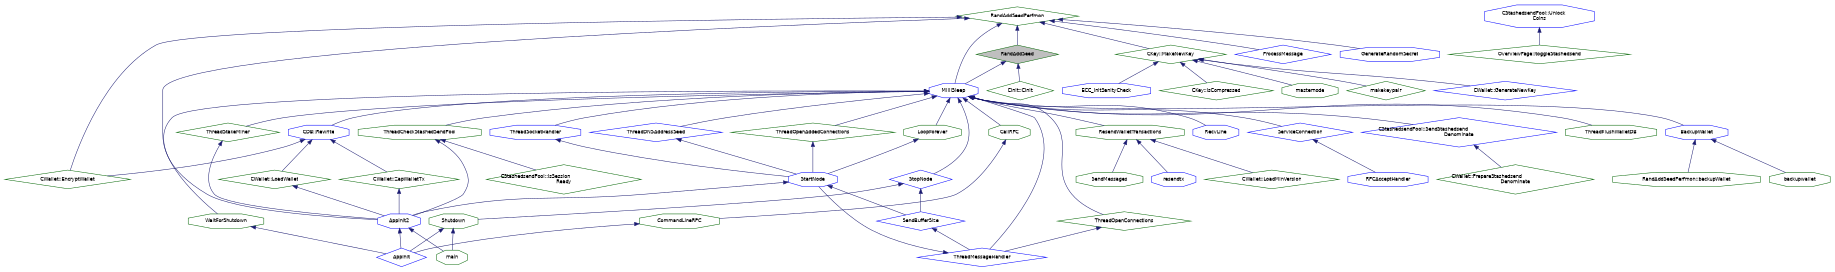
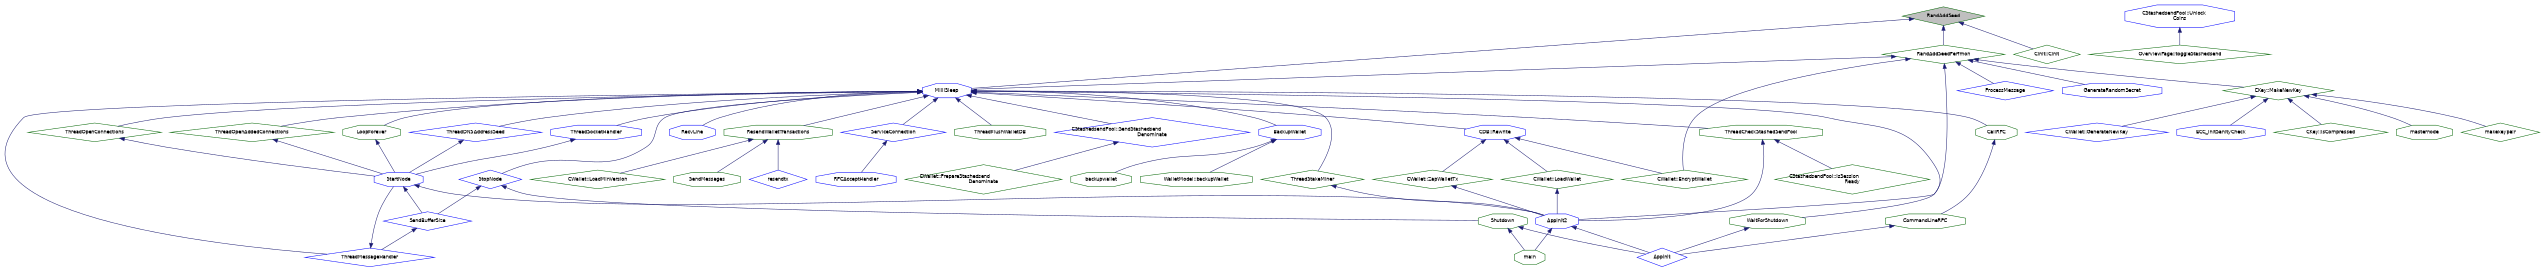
(1017, 38) -> (1944, 38)
(1174, 179) -> (778, 179)
(1687, 179) -> (1196, 179)
(1051, 240) -> (249, 160)
